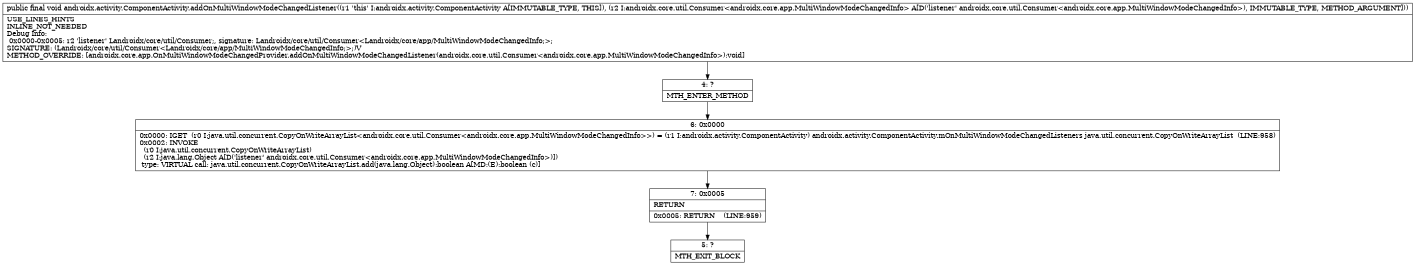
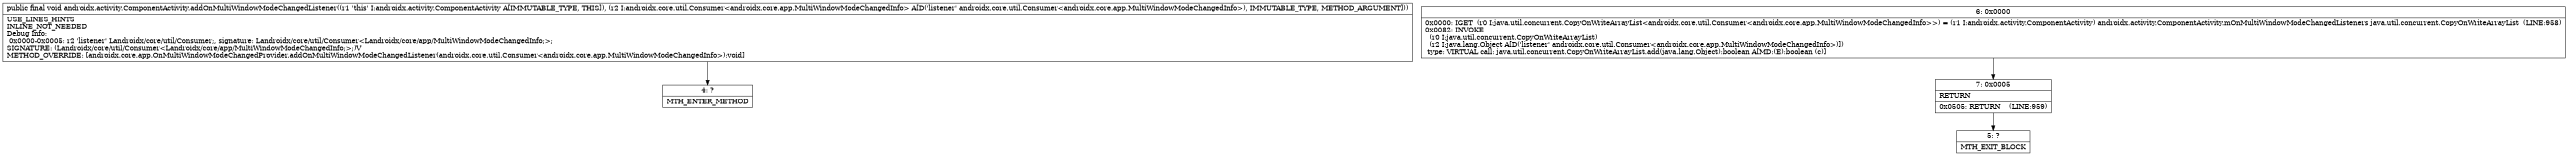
(708, 108) -> none
(171, 143) -> (1457, 30)
(708, 216) -> (1993, 107)
